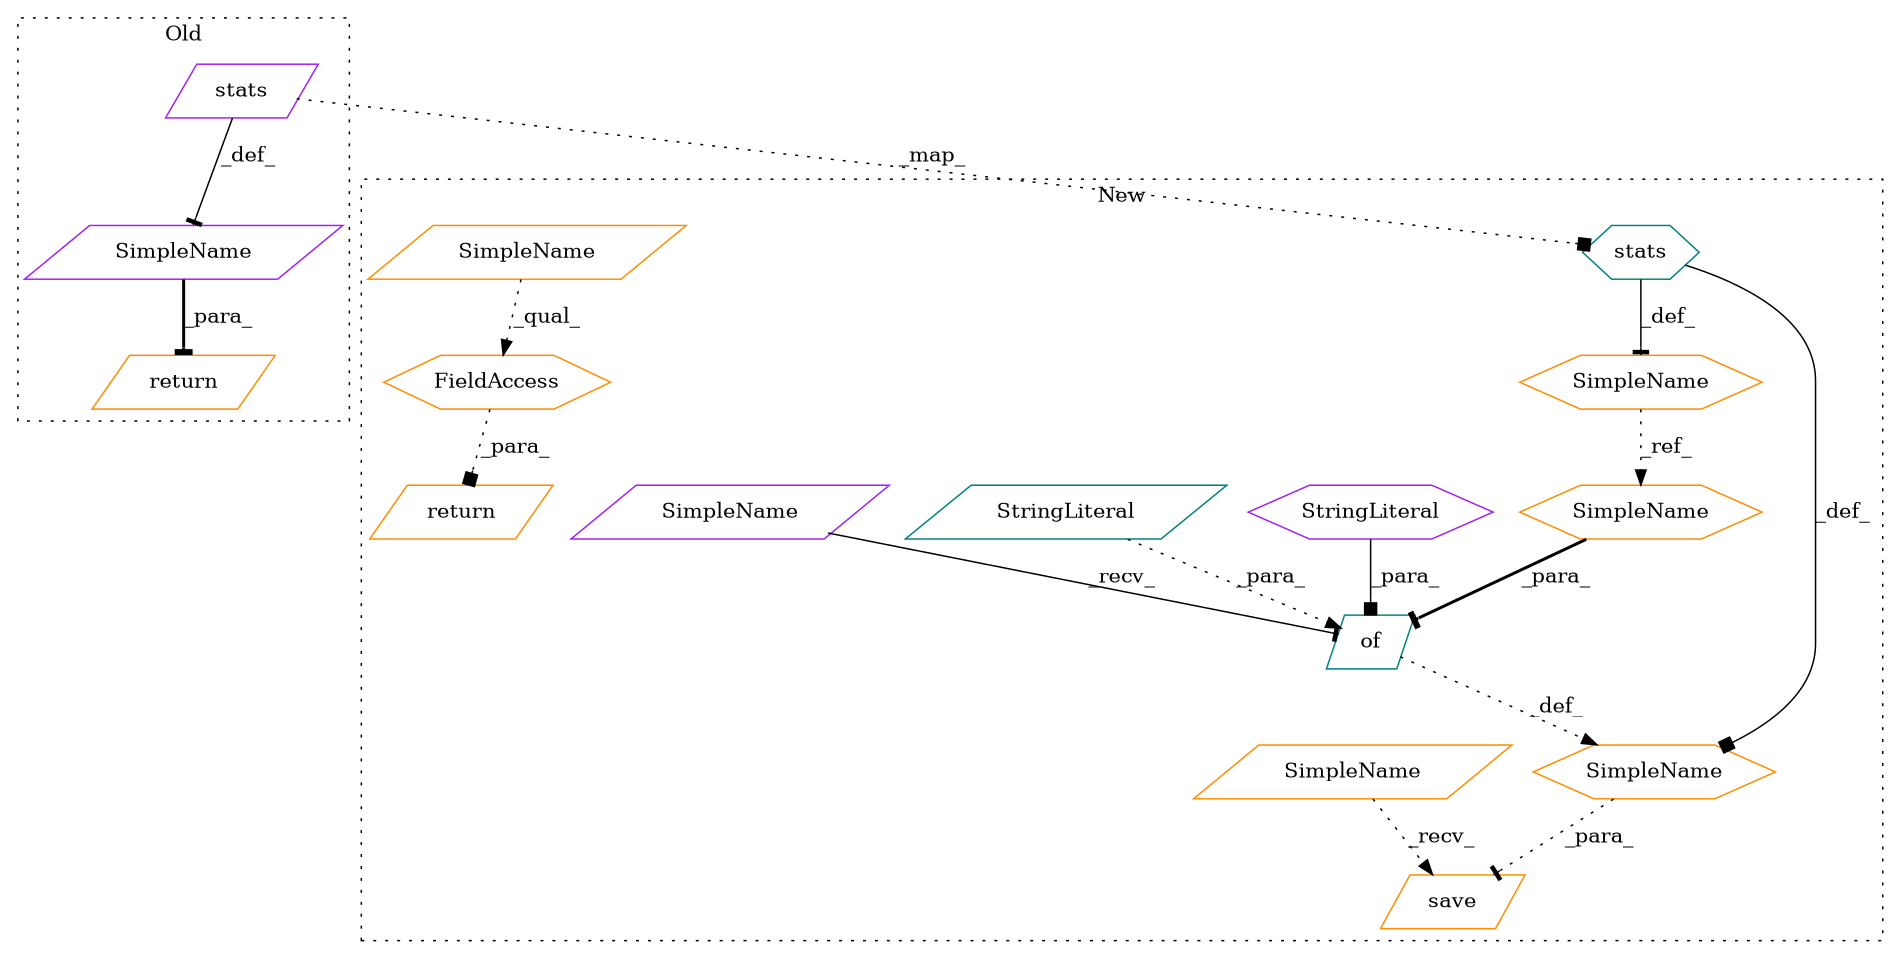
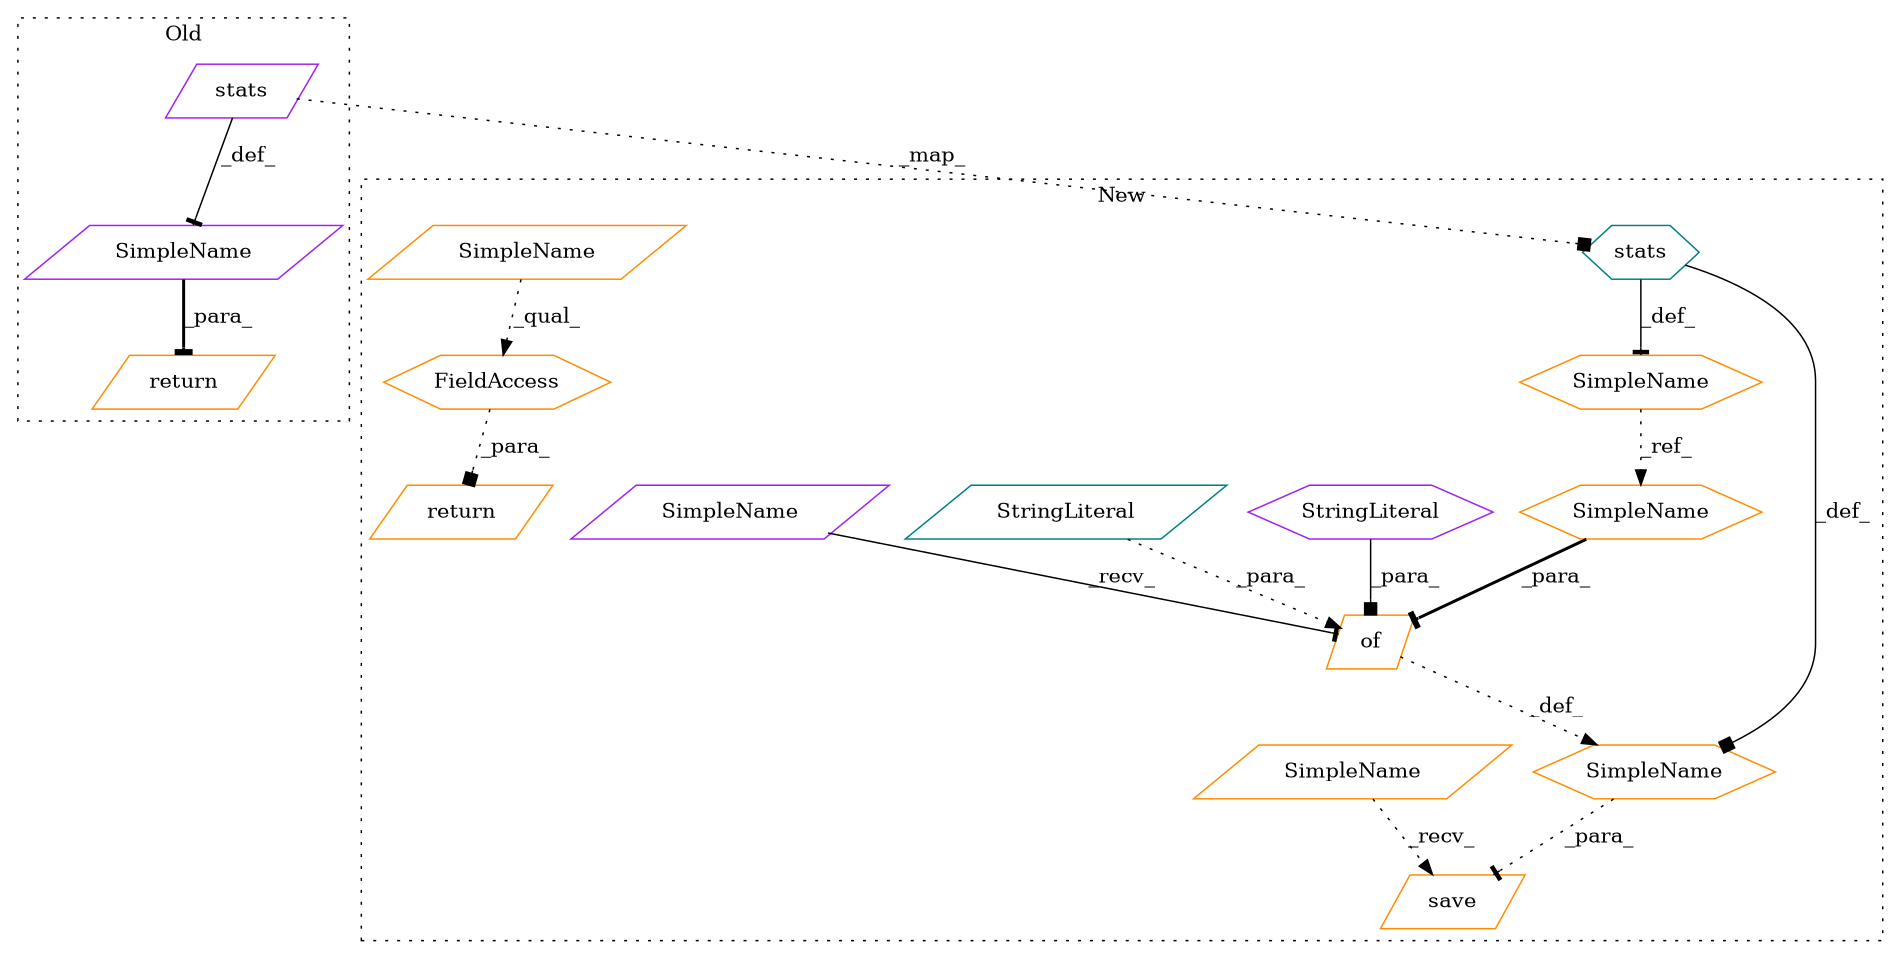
(1371, 642) -> (1371, 642)
